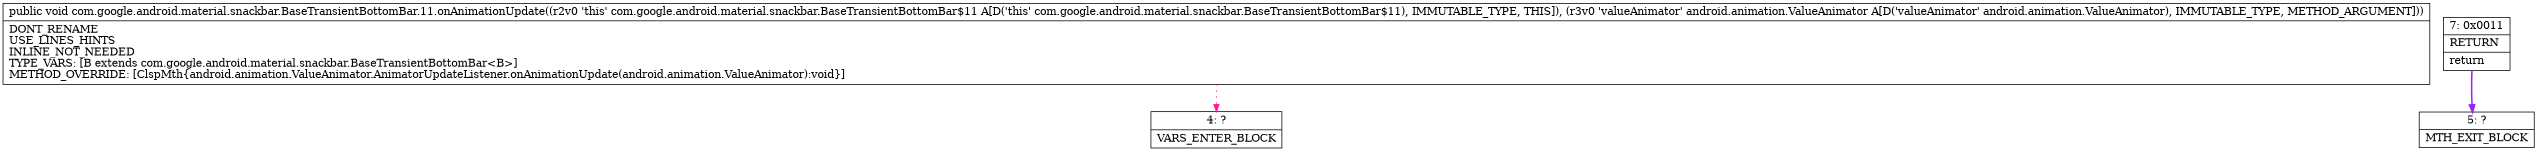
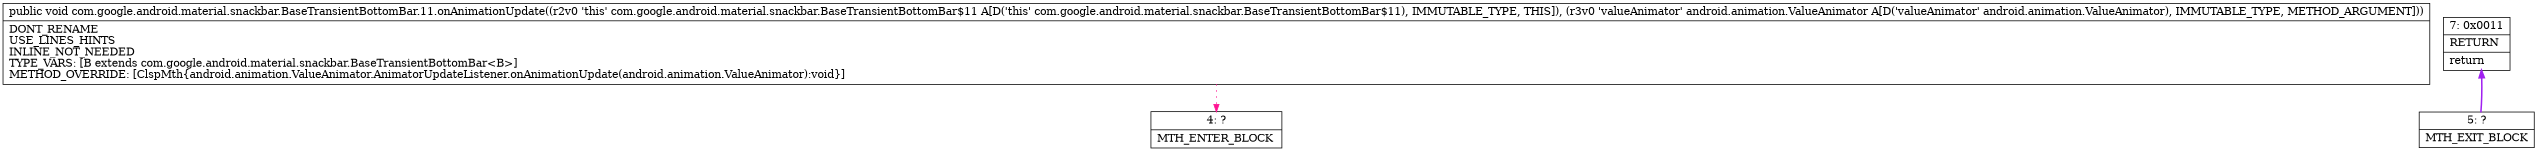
(2472, 87) -> (2482, 95)
(1216, 139) -> (1215, 139)
